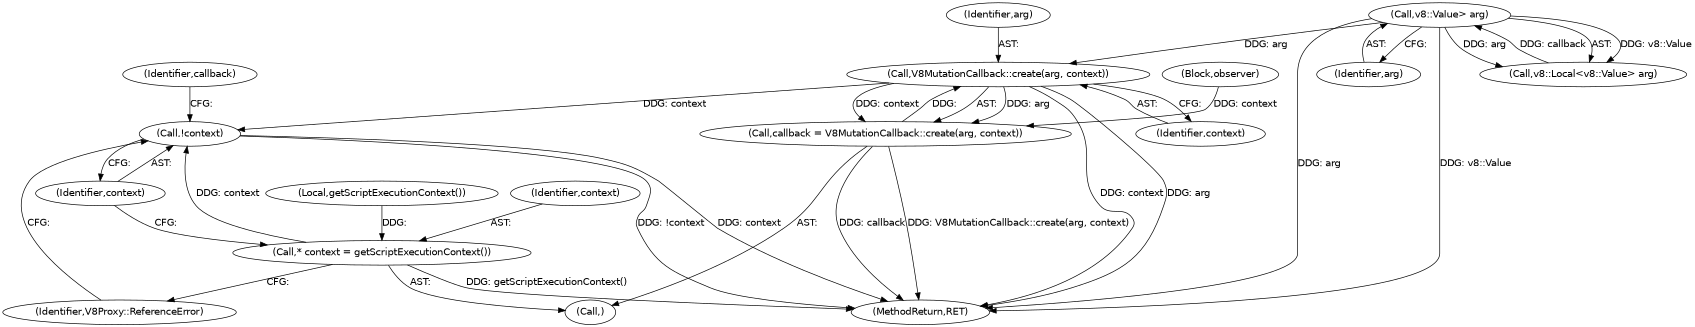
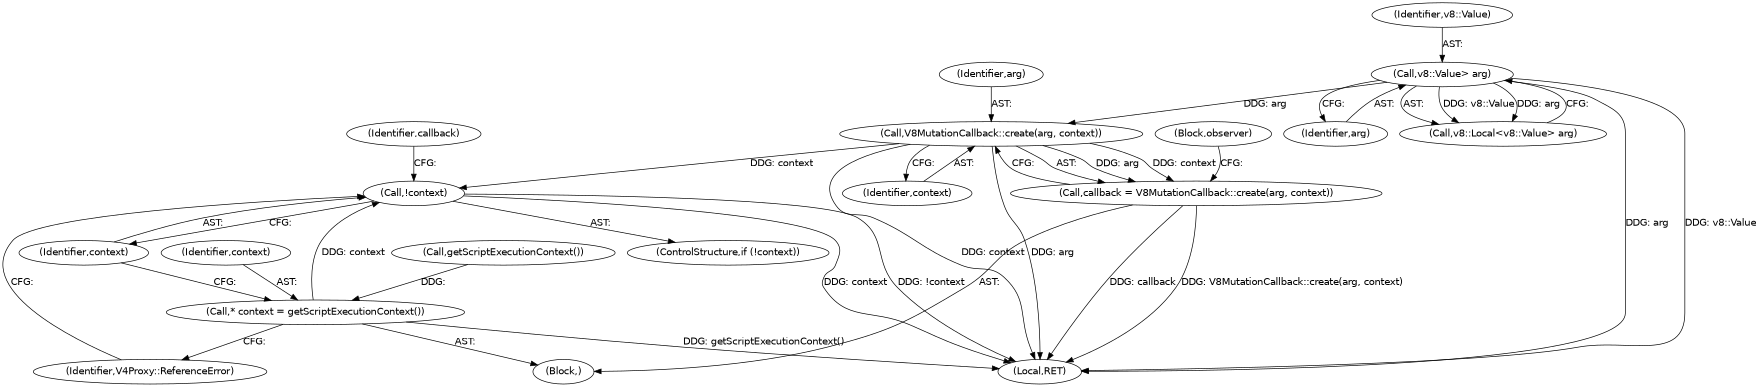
none -> (1442, 15)
(1553, 45) -> (1579, 104)
(946, 104) -> (1025, 164)
(1245, 104) -> (1233, 164)
(382, 193) -> (503, 253)
none -> (728, 253)
(120, 312) -> (150, 372)
(590, 312) -> (563, 372)
(920, 312) -> (1040, 372)
